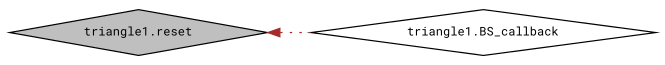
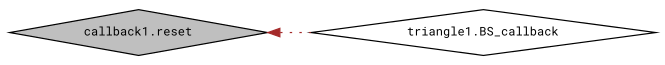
(139, 33) -> (139, 33)
